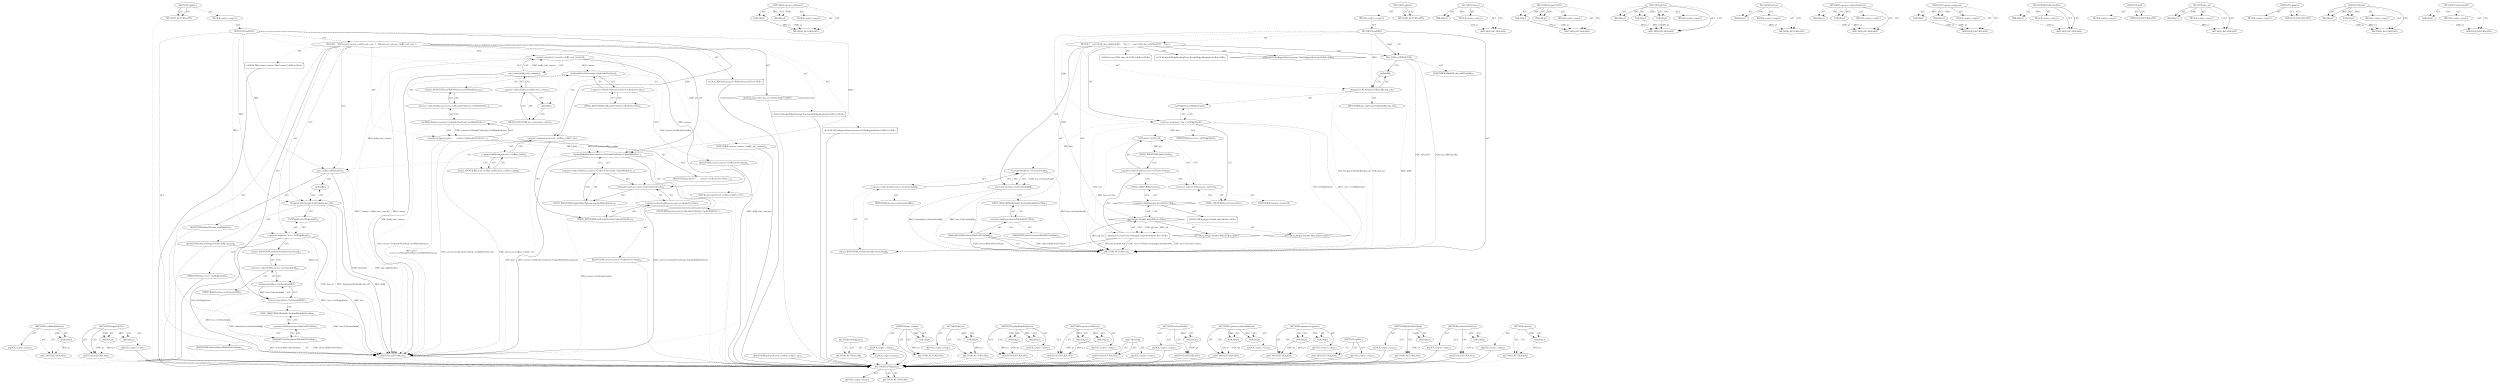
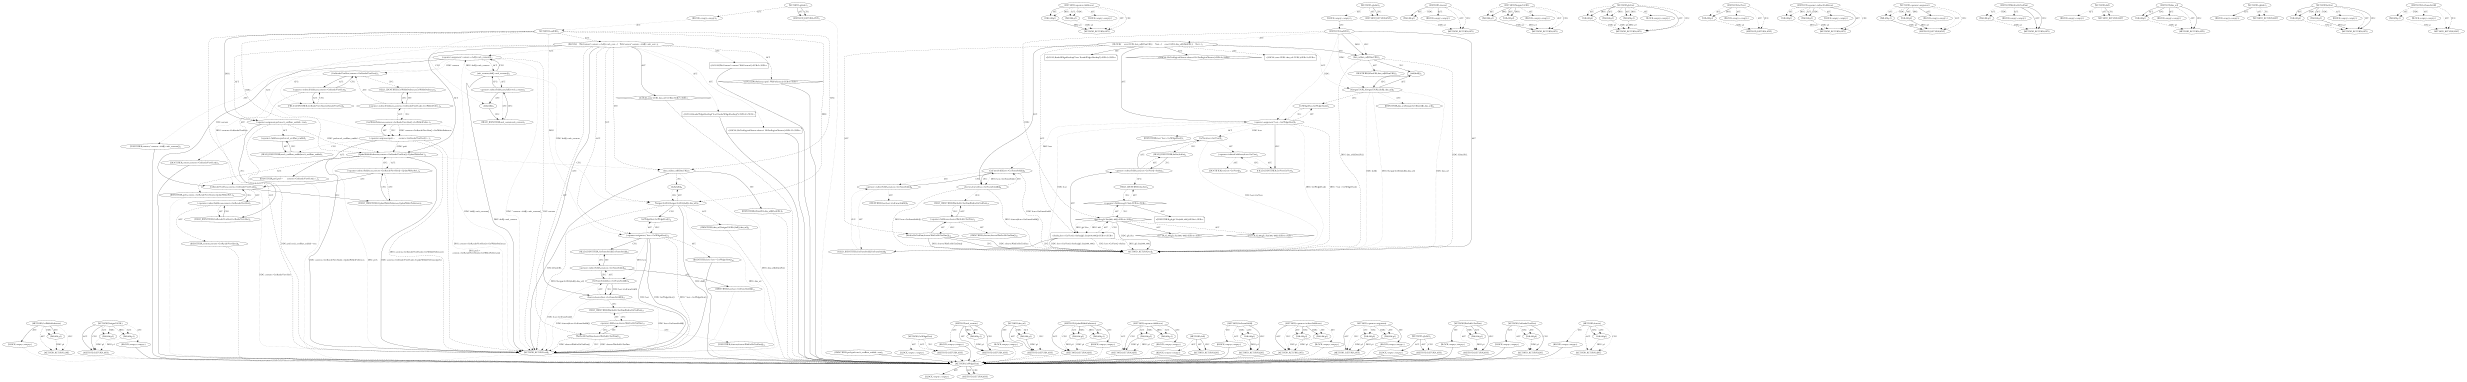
(735, 82) -> (771, 82)
(693, 98) -> (246, 98)
(518, 144) -> none
(1158, 147) -> (1193, 147)
(1188, 156) -> none
(1170, 179) -> (1150, 162)
(721, 195) -> none
